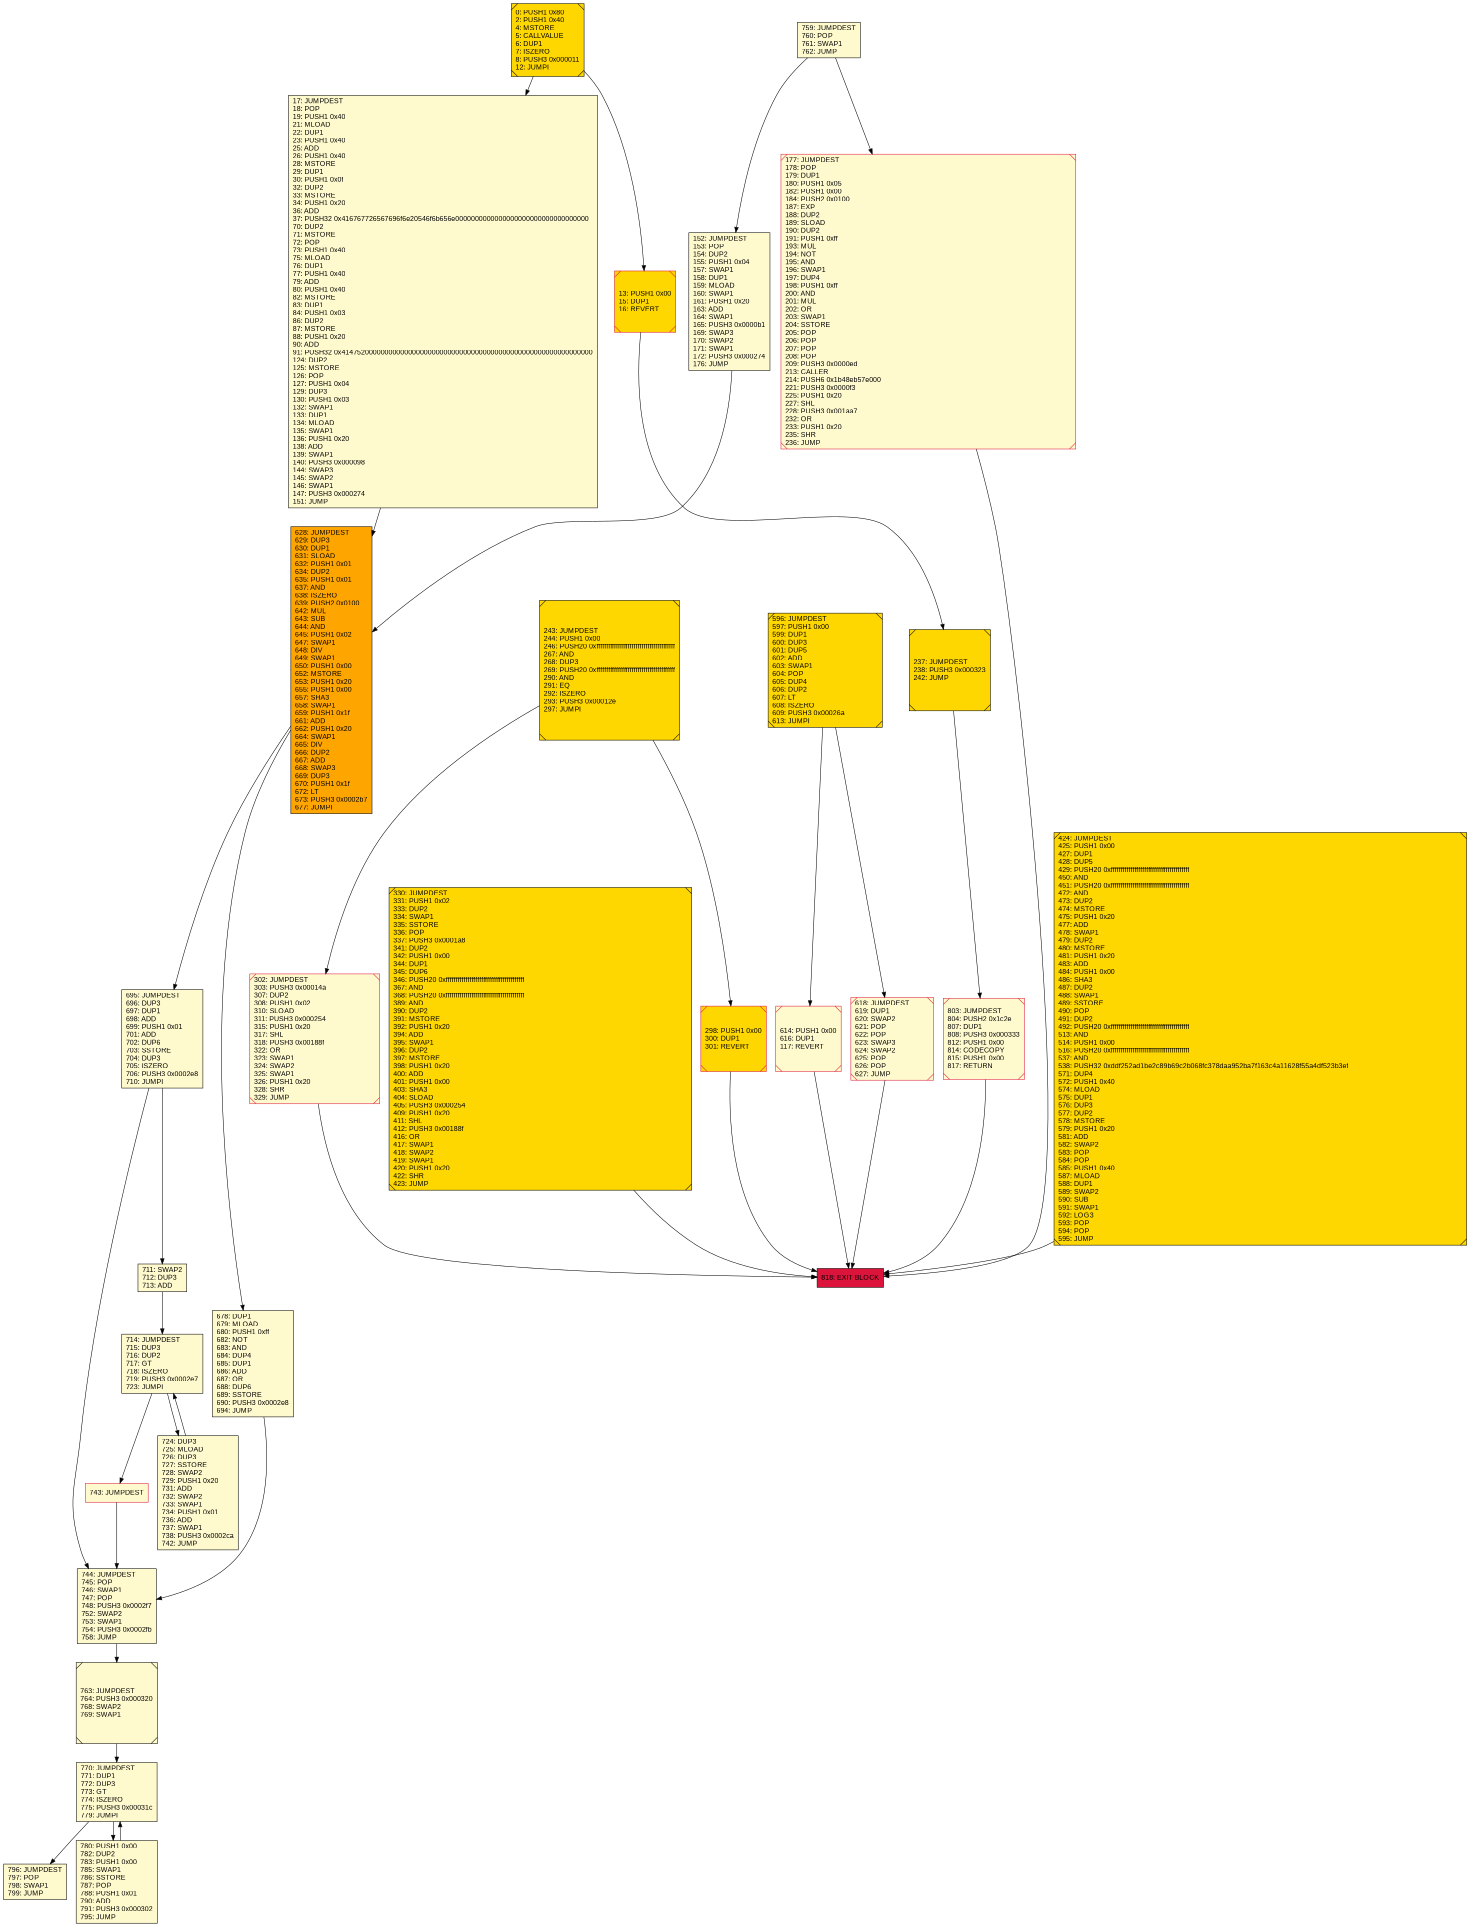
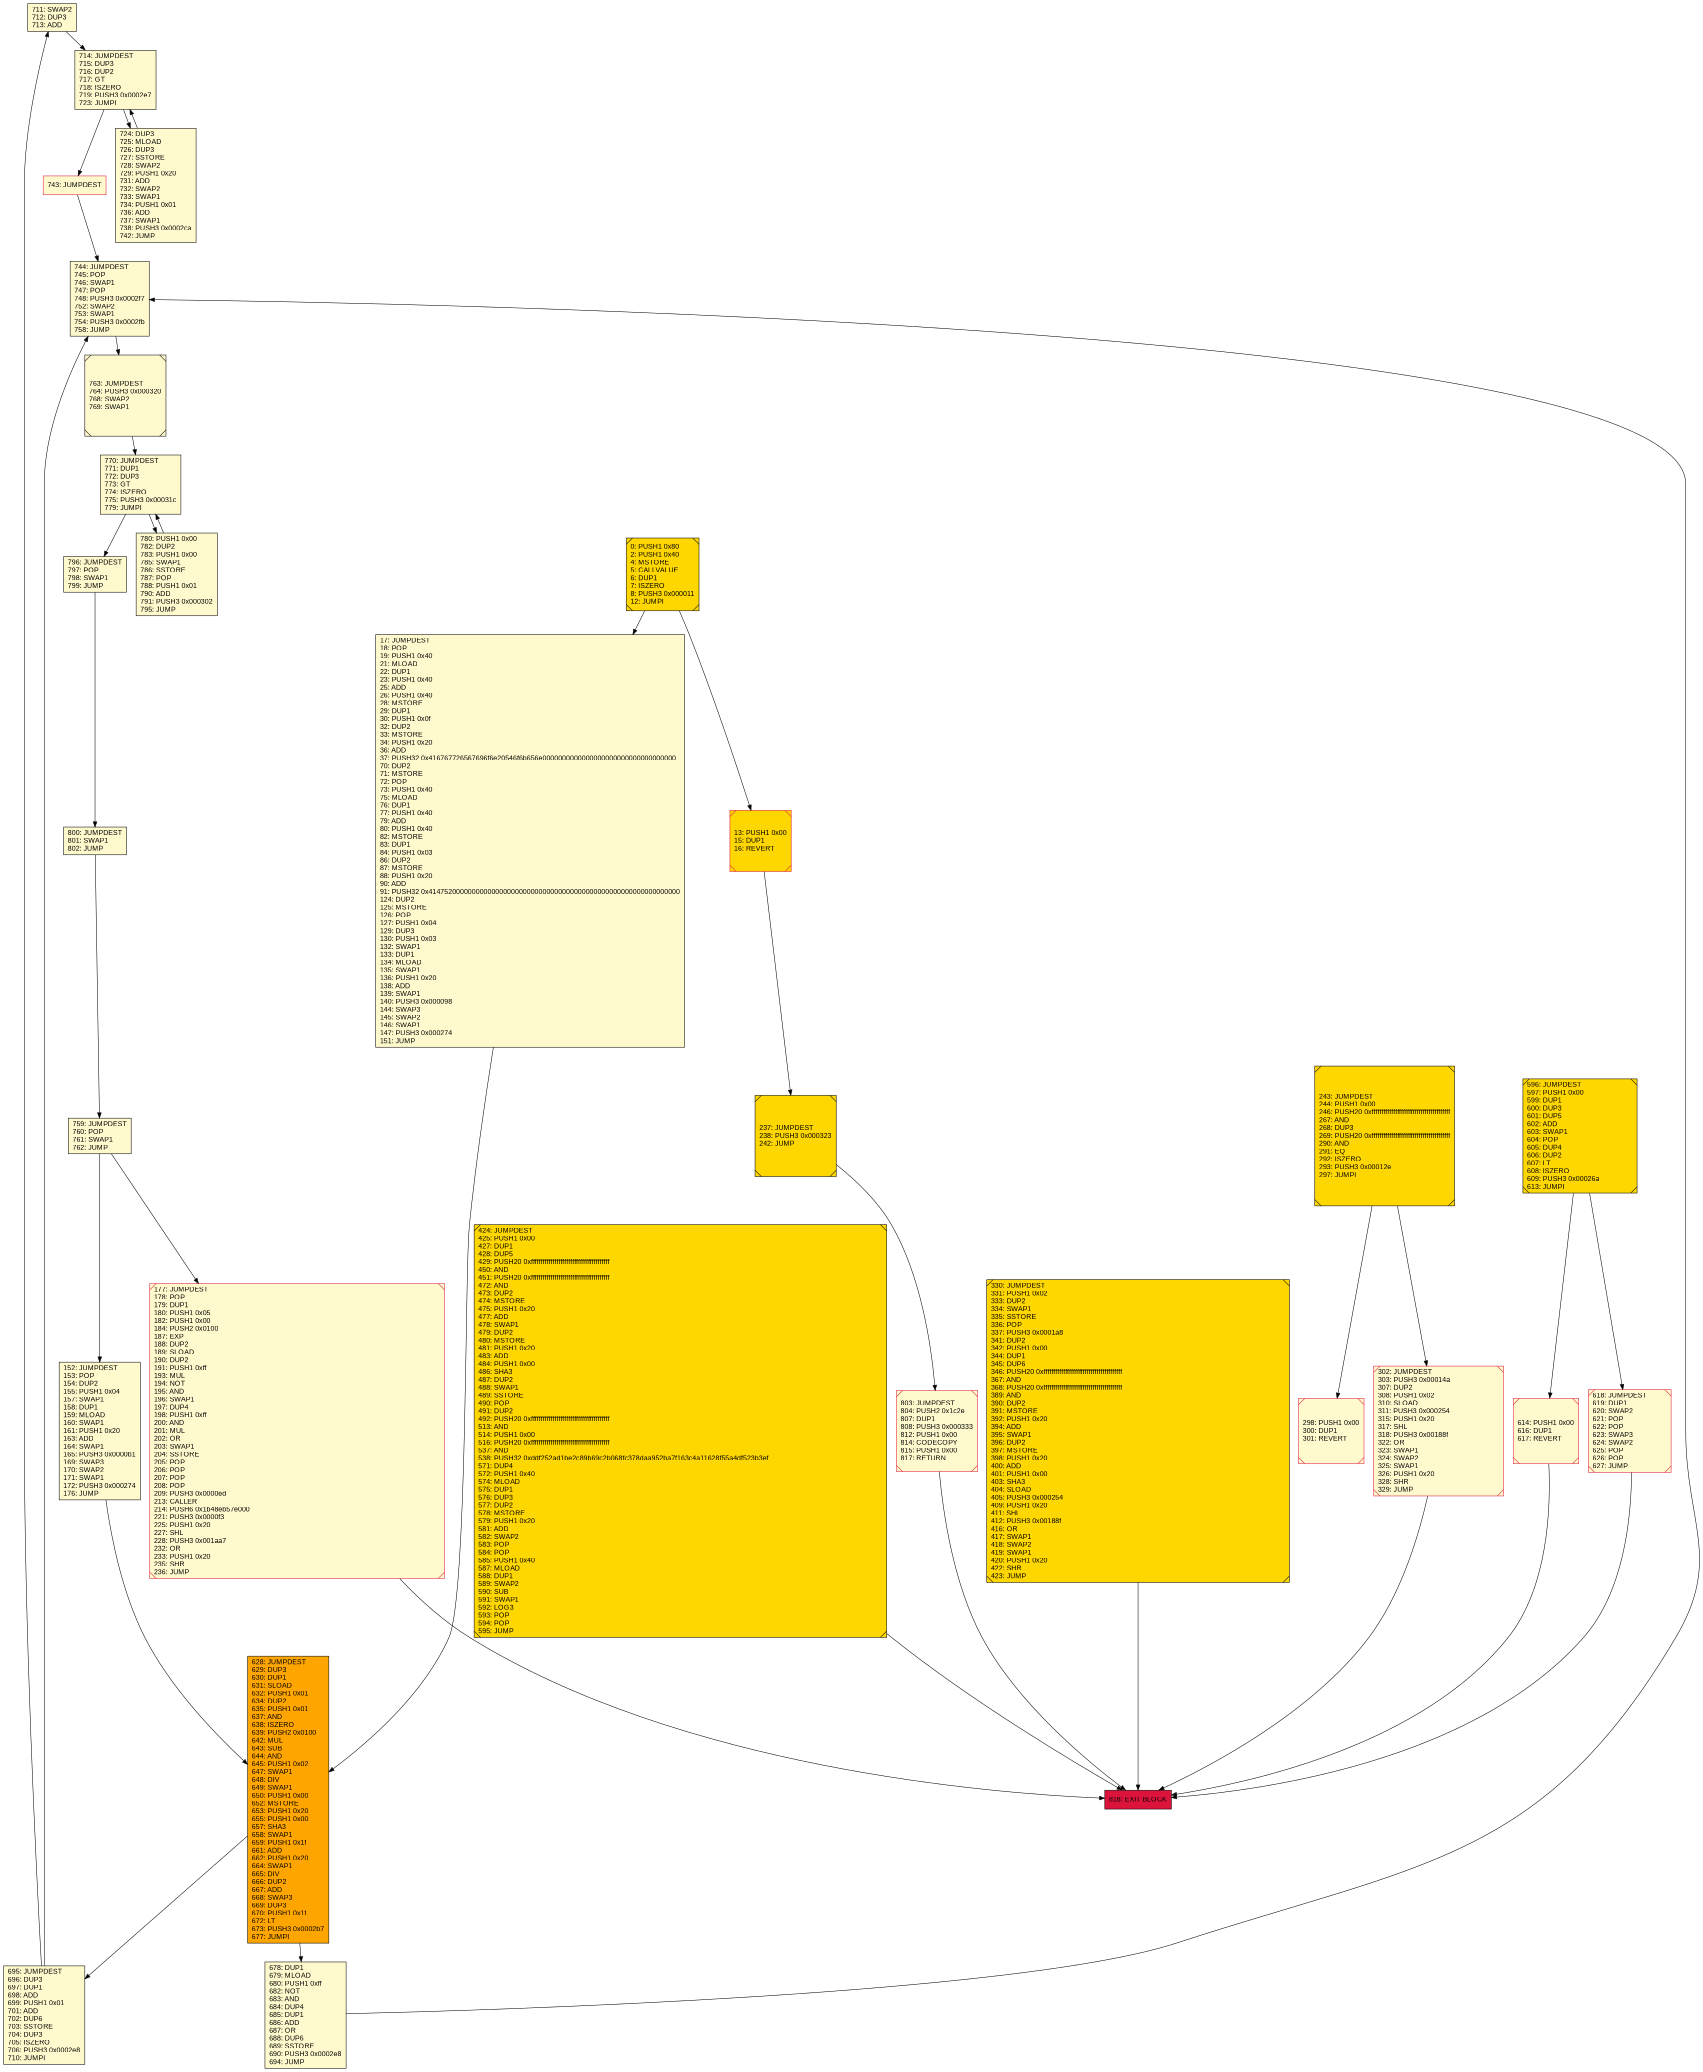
none -> (95, 841)
(734, 1039) -> (1331, 1431)
(808, 1039) -> (1546, 1431)
(742, 1186) -> none
